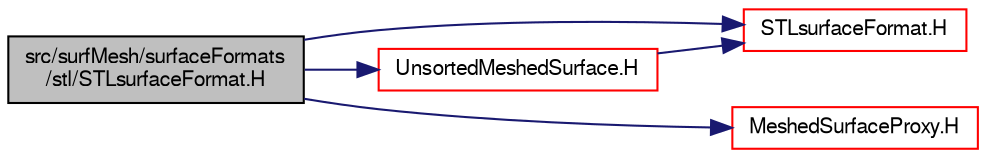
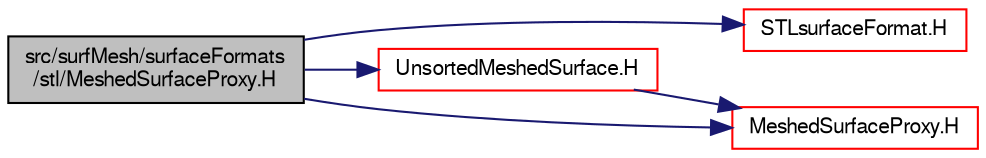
(690, 50) -> (676, 97)
(156, 70) -> (156, 70)
